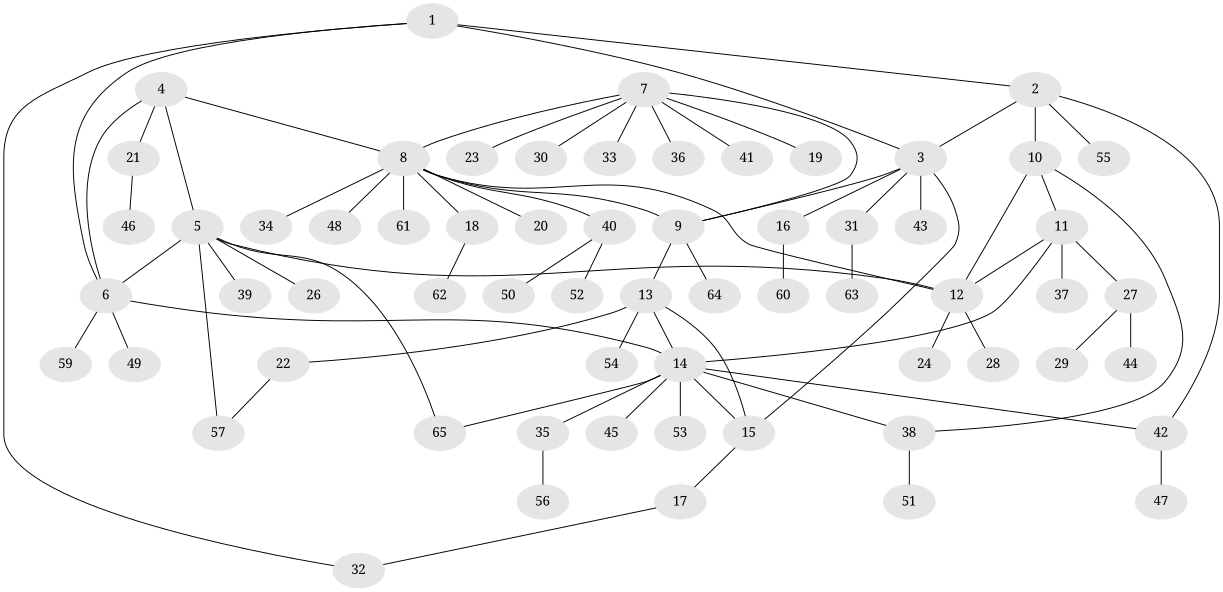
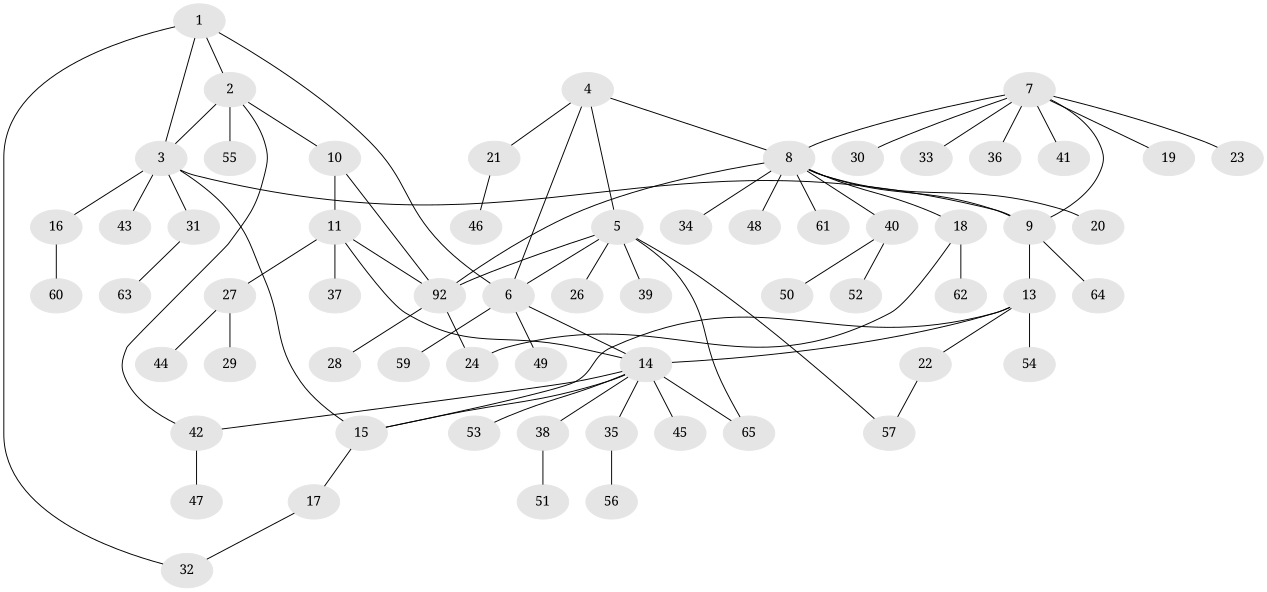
(957, 296) -> (440, 296)
none -> (739, 346)
(1174, 370) -> none
